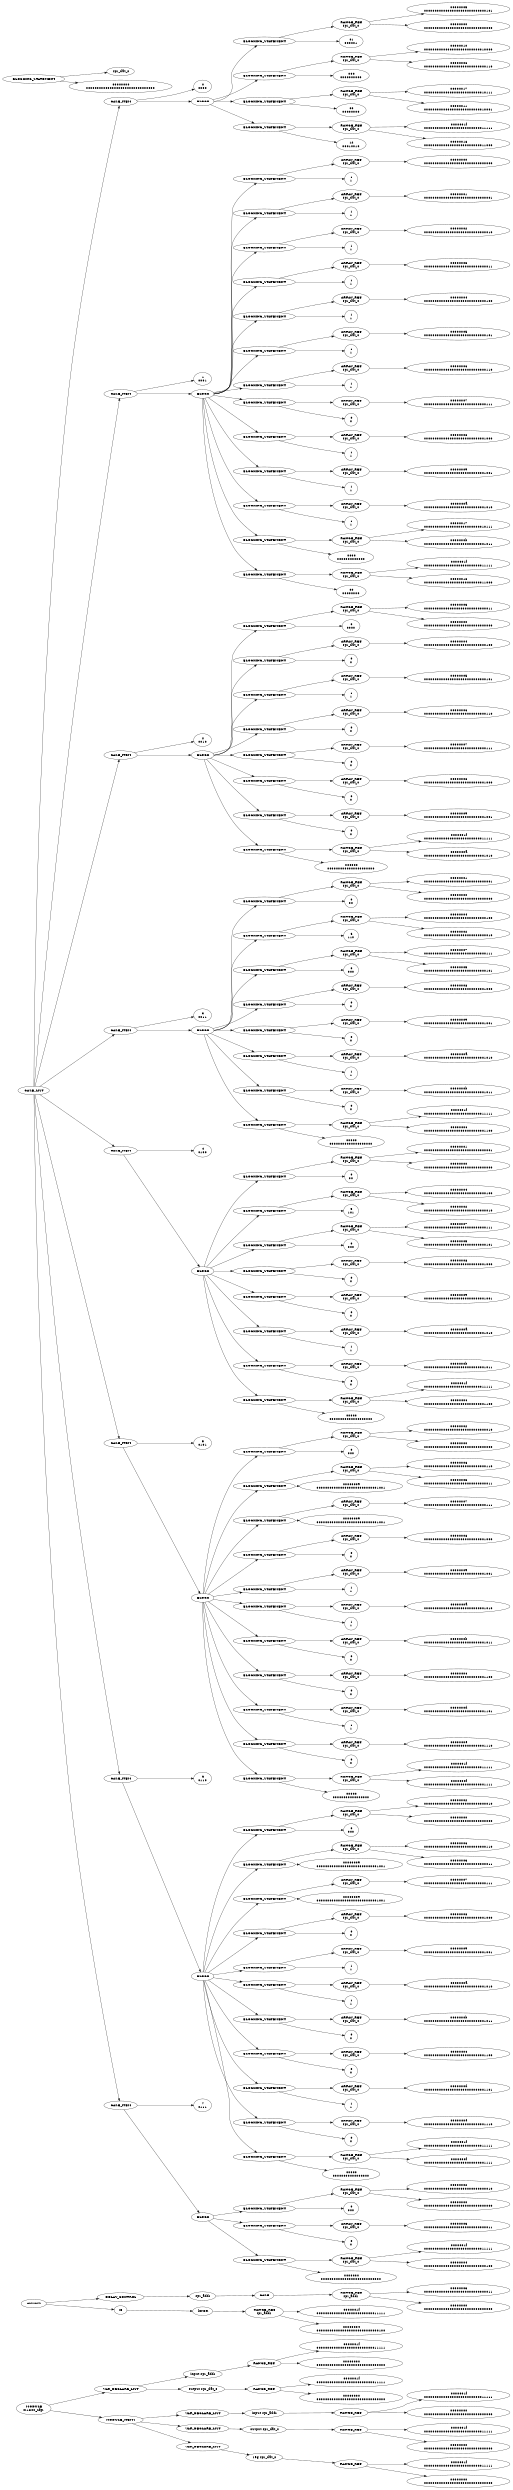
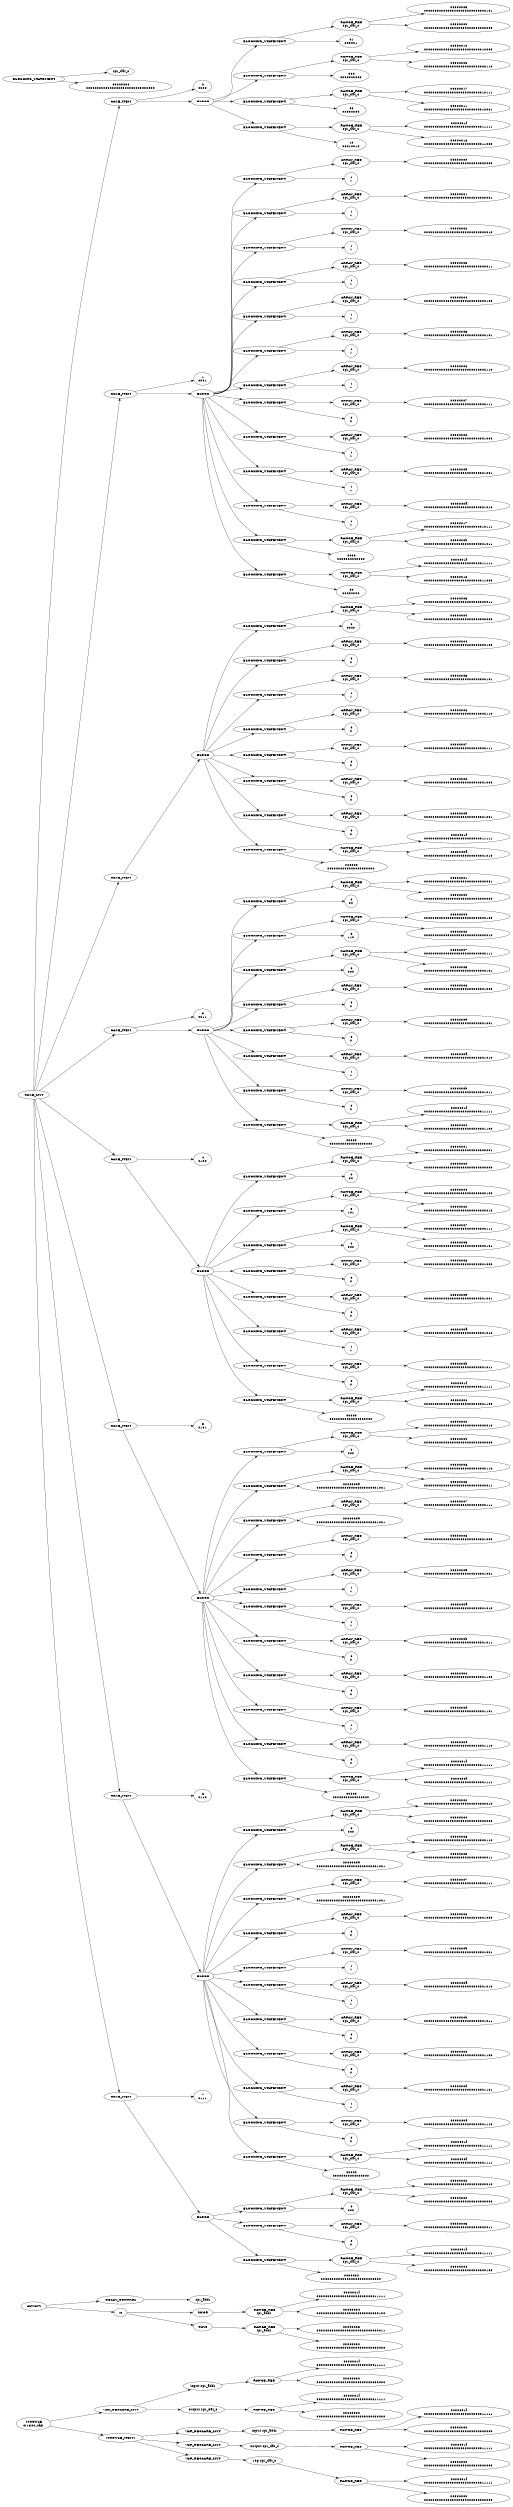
(203, 740) -> none
(234, 2296) -> (159, 2319)
